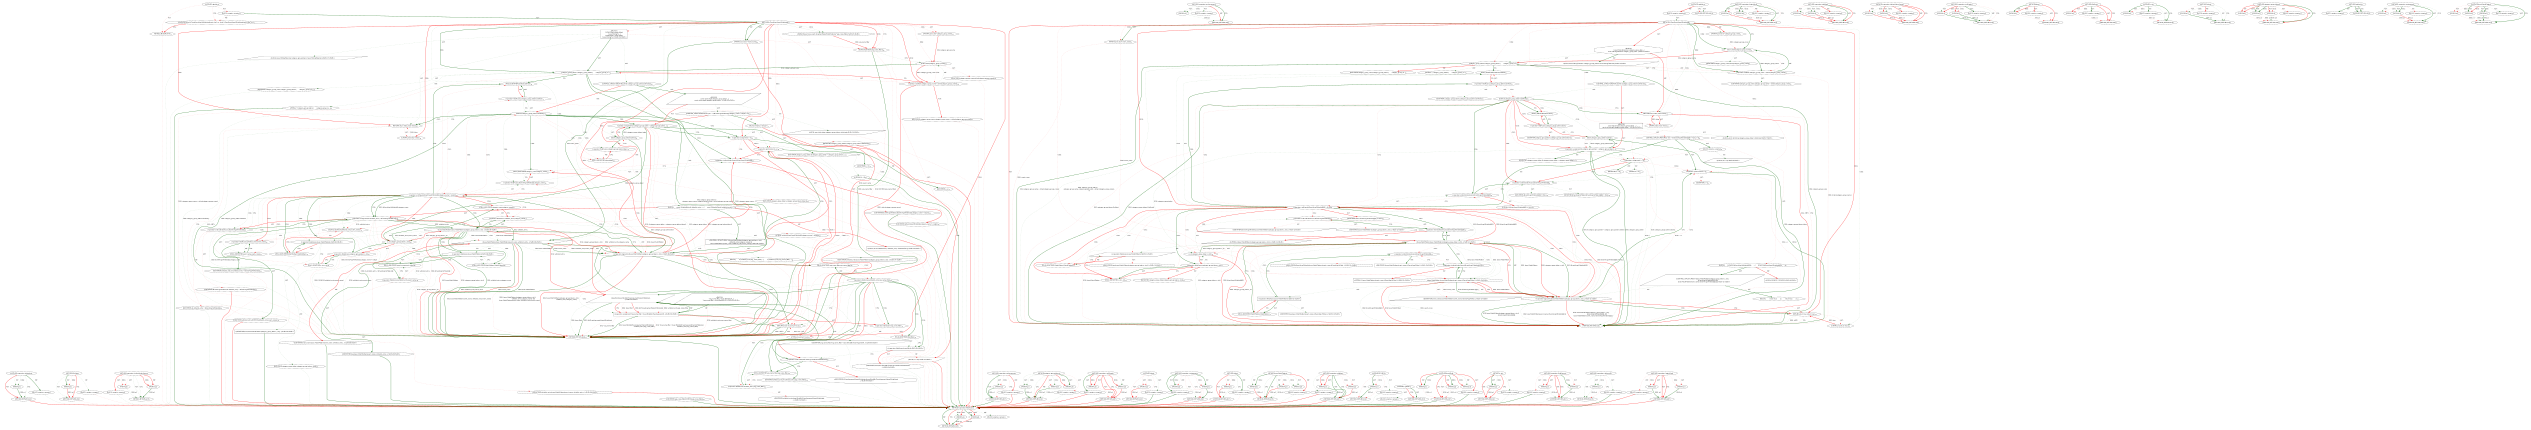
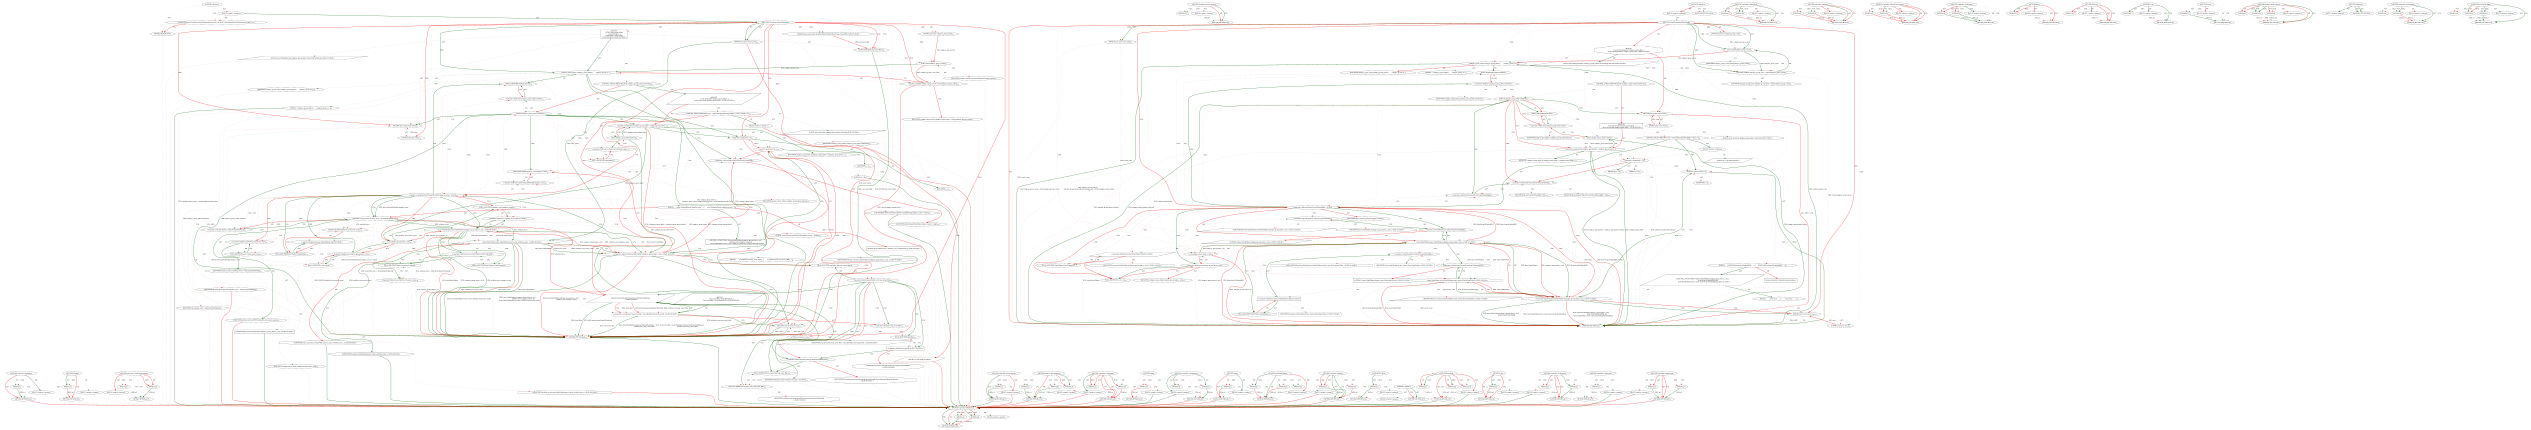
(1518, 207) -> none
(855, 354) -> (855, 354)
(912, 354) -> (913, 343)
(685, 399) -> none
